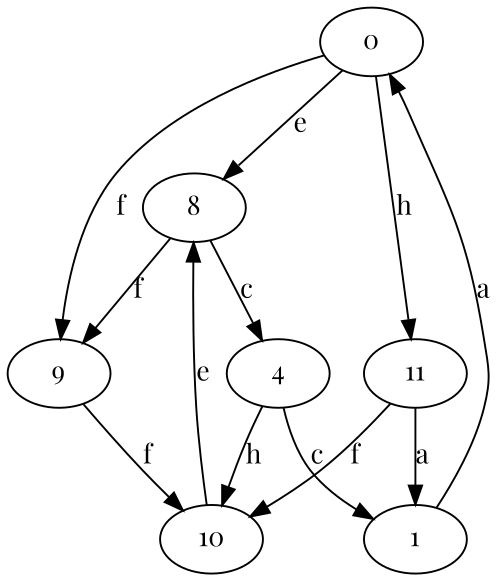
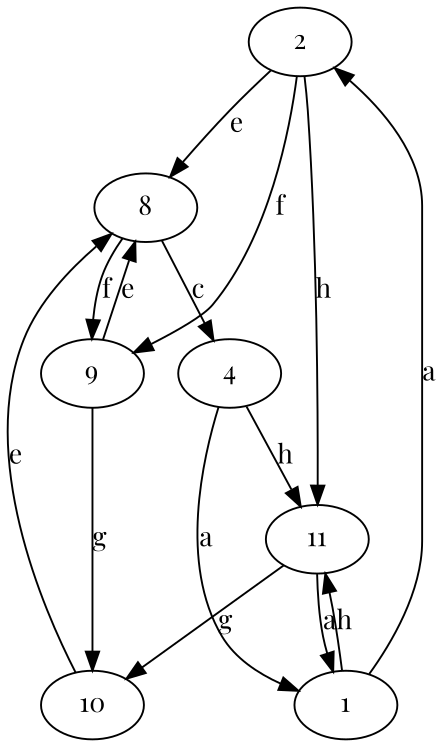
(372, 42) -> (300, 42)
none -> (116, 300)
(244, 446) -> (269, 448)
(148, 456) -> (100, 539)
(317, 456) -> (206, 539)
(355, 456) -> (226, 622)
none -> (337, 631)
